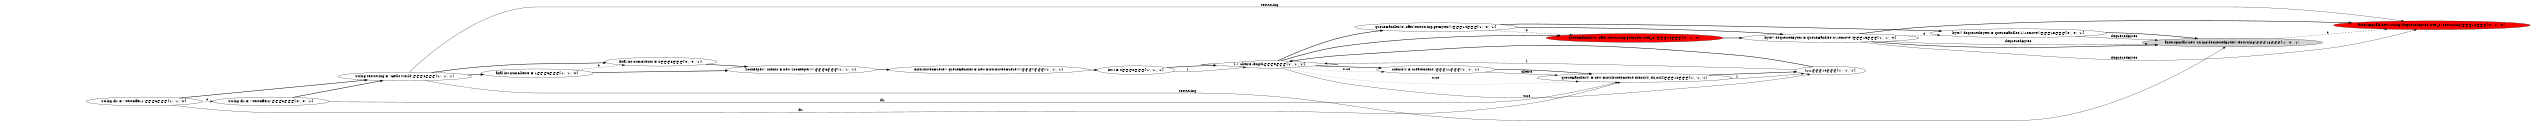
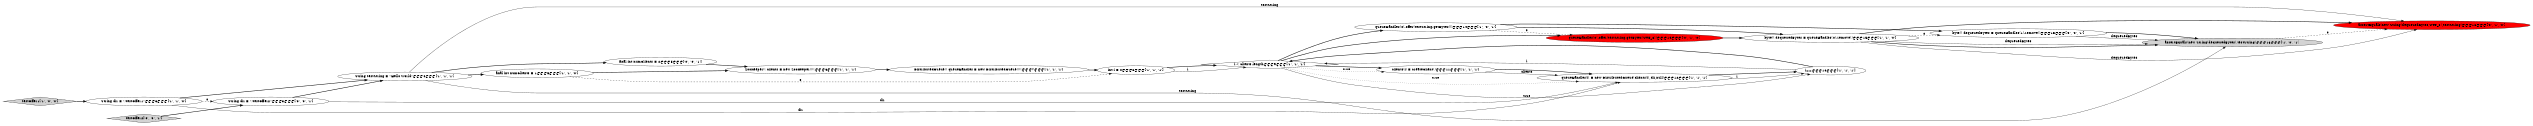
(598, 68) -> (840, 82)
none -> (40, 101)
none -> (144, 118)
